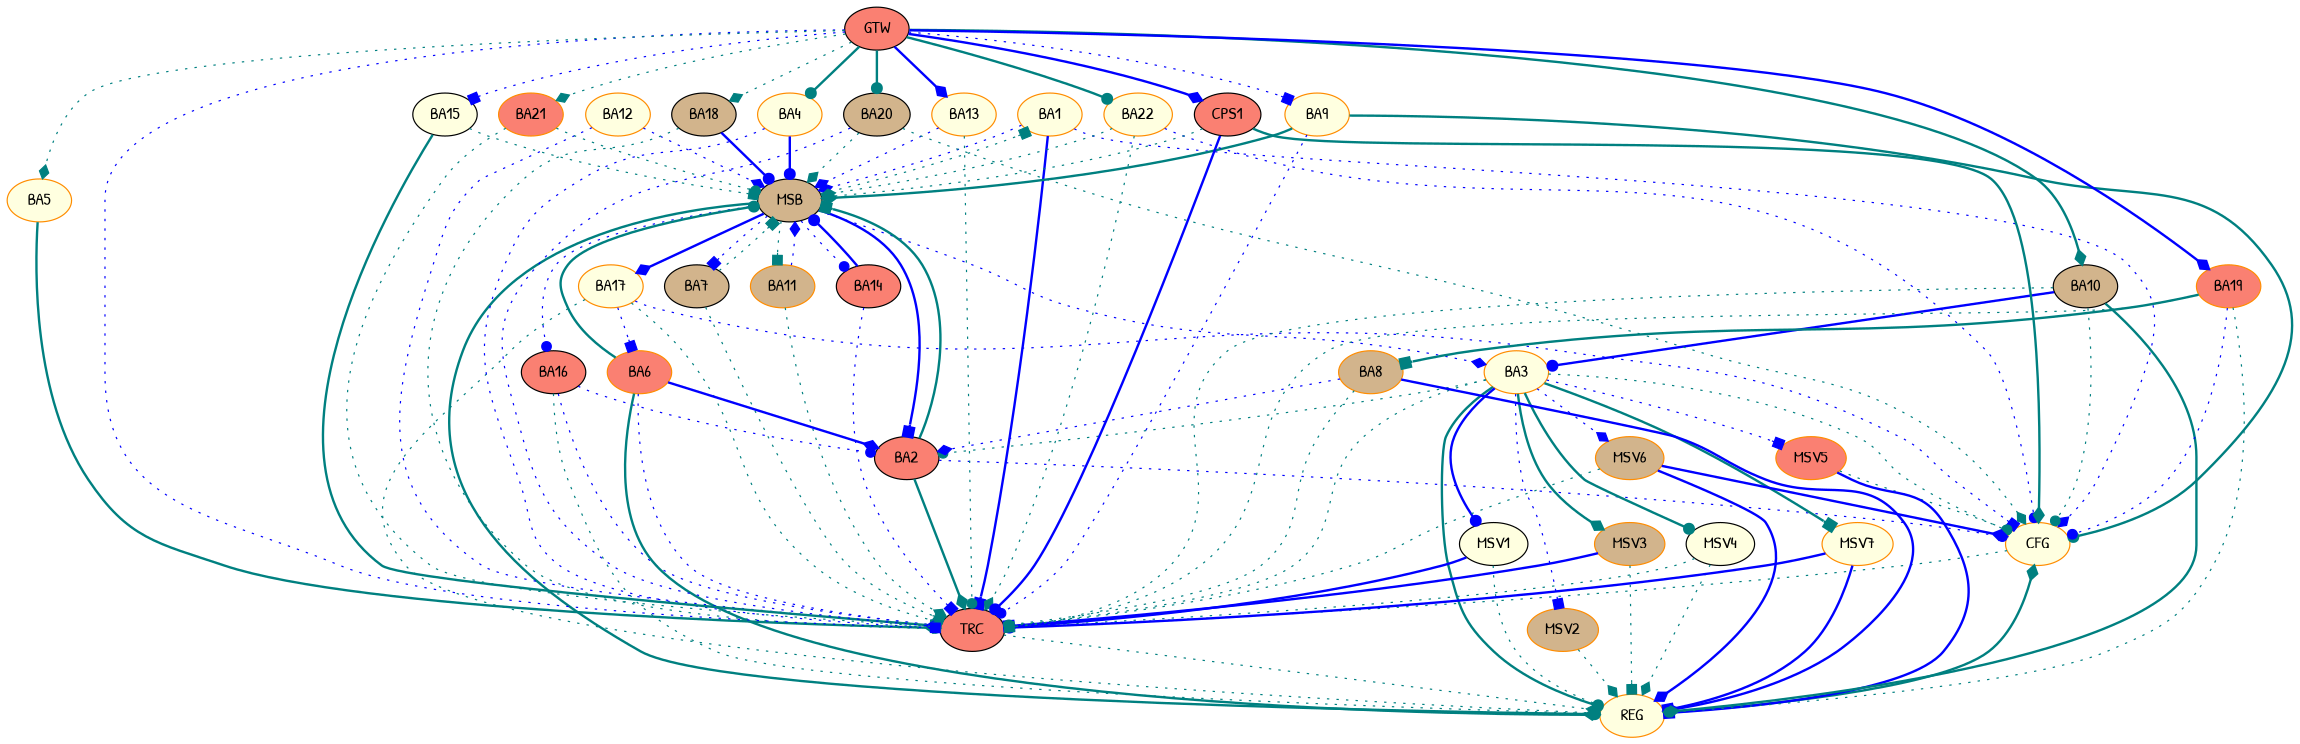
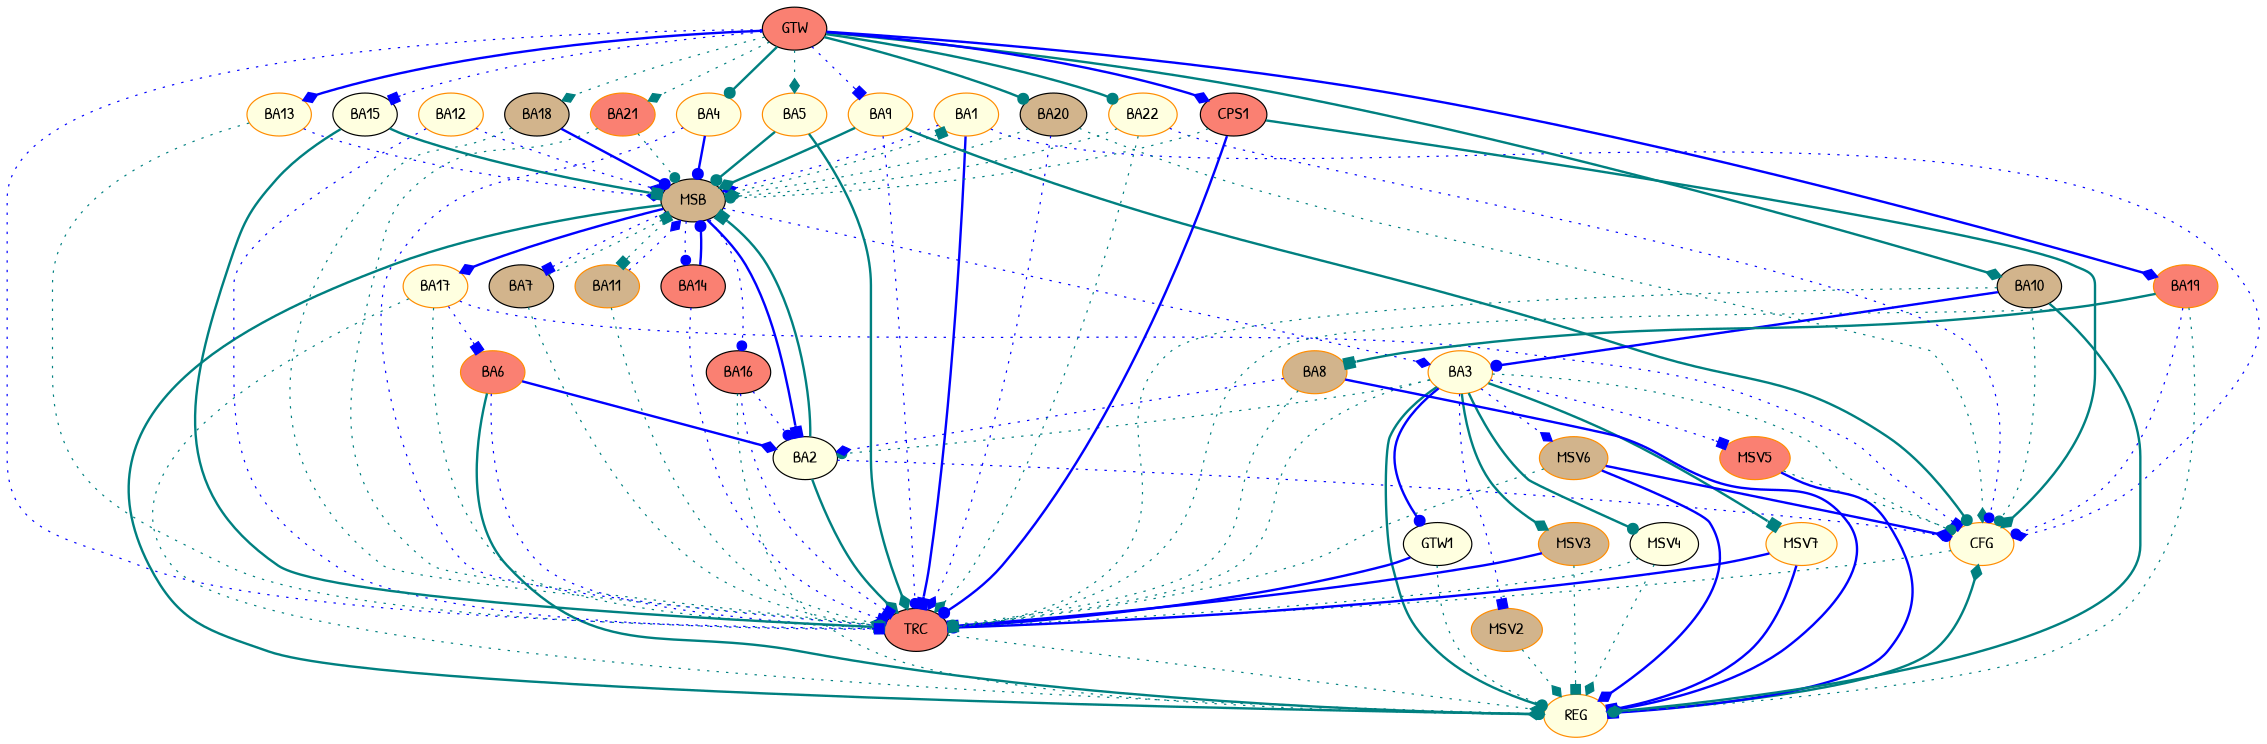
(592, 165) -> (518, 167)
(573, 260) -> (748, 154)
(907, 458) -> (805, 458)
(1494, 544) -> (1438, 544)
